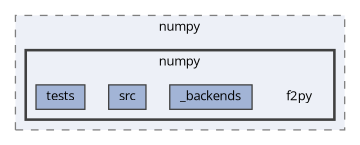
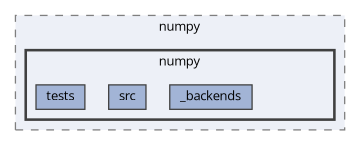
(300, 97) -> none
